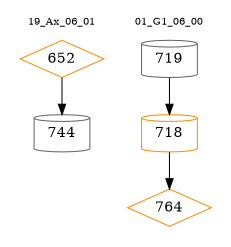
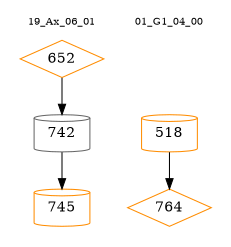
(169, 22) -> (169, 22)
(169, 59) -> none
(62, 133) -> (62, 133)
(169, 133) -> (169, 133)
none -> (62, 208)
